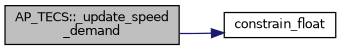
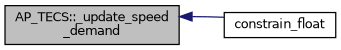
(195, 33) -> (208, 17)
